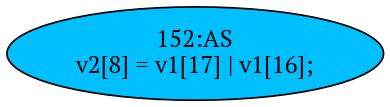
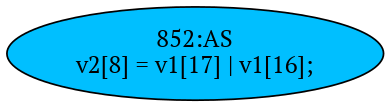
(195, 54) -> (195, 54)
